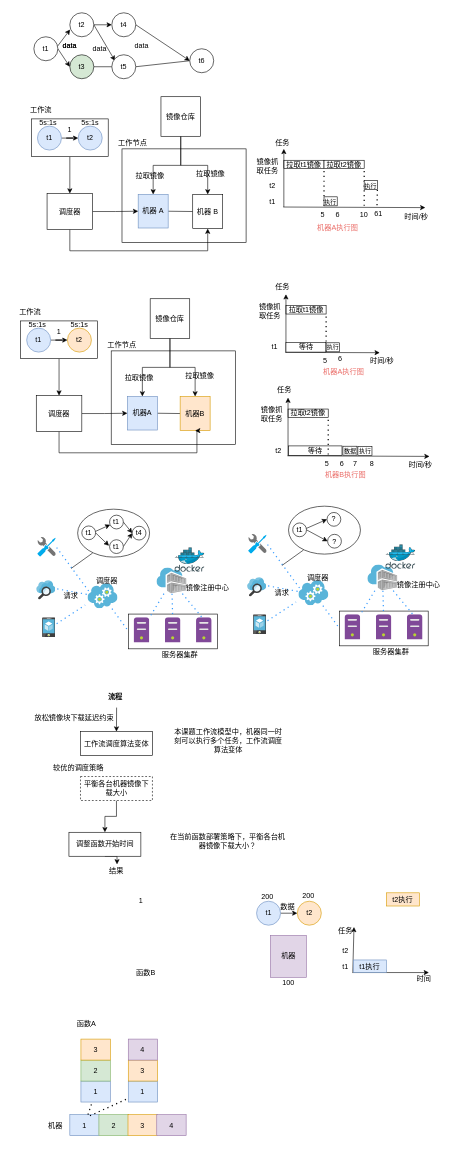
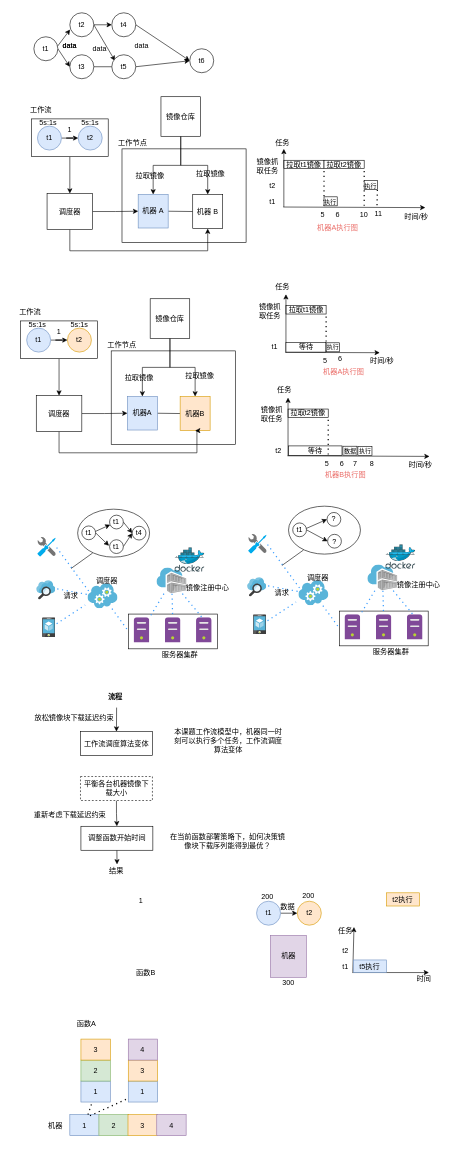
(186, 61) -> (184, 61)
(82, 66) -> (82, 66)
(379, 214) -> (379, 214)
(79, 768) -> none
none -> (70, 815)
(228, 842) -> (228, 842)
(105, 845) -> (117, 839)
(370, 967) -> (370, 967)
(289, 983) -> (289, 983)
